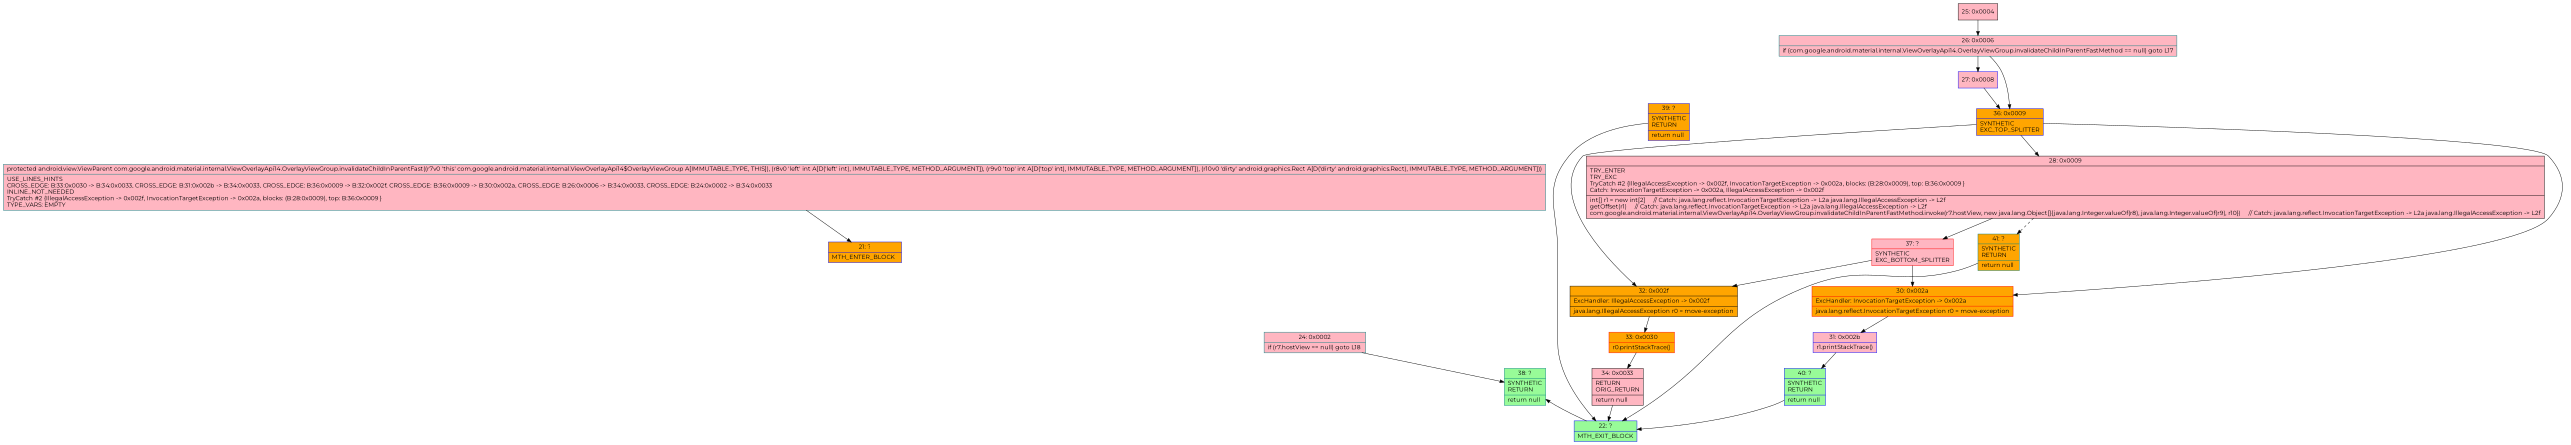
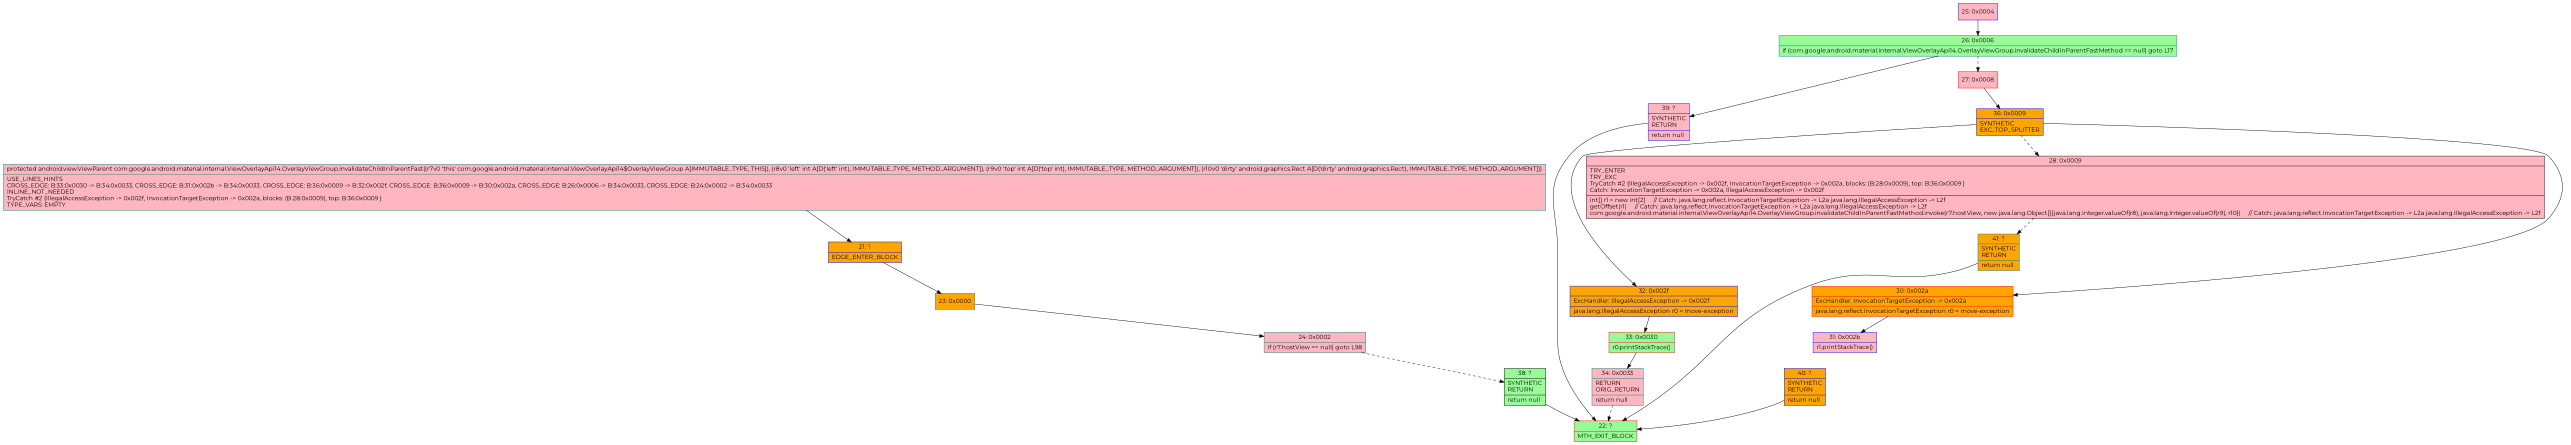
(1978, 12) -> (1978, 12)
(1978, 46) -> (1978, 46)
(1978, 62) -> (1978, 62)
(2004, 78) -> (1816, 86)
(1978, 80) -> (1978, 80)
(1669, 122) -> (1669, 122)
(2028, 144) -> (2028, 144)
(1913, 252) -> none
(863, 257) -> (865, 257)
none -> (955, 301)
(1654, 301) -> (1654, 301)
(1642, 343) -> (1642, 343)
(1314, 347) -> (1315, 347)
(1830, 359) -> none
(1431, 367) -> (1431, 367)
(1525, 387) -> (1525, 387)
(1618, 387) -> (1618, 387)
(1805, 387) -> (1805, 387)
(1611, 411) -> (1611, 411)
(1568, 412) -> (1560, 412)
(1606, 431) -> (1606, 431)
